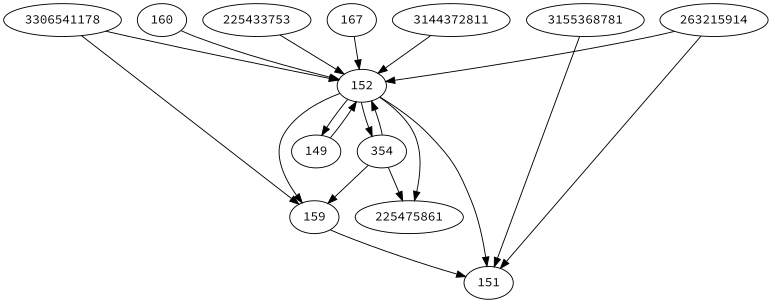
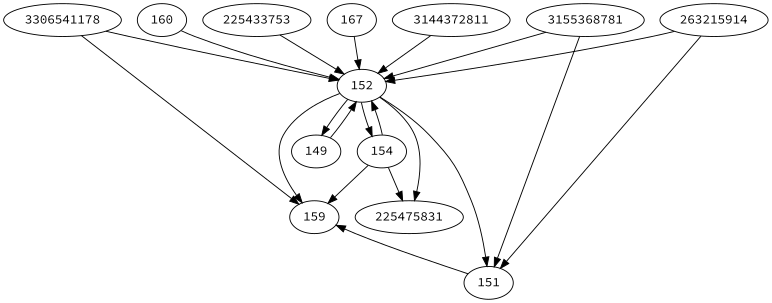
none -> (469, 54)
(382, 151) -> (382, 151)
(409, 217) -> (409, 217)
(393, 254) -> (406, 253)
